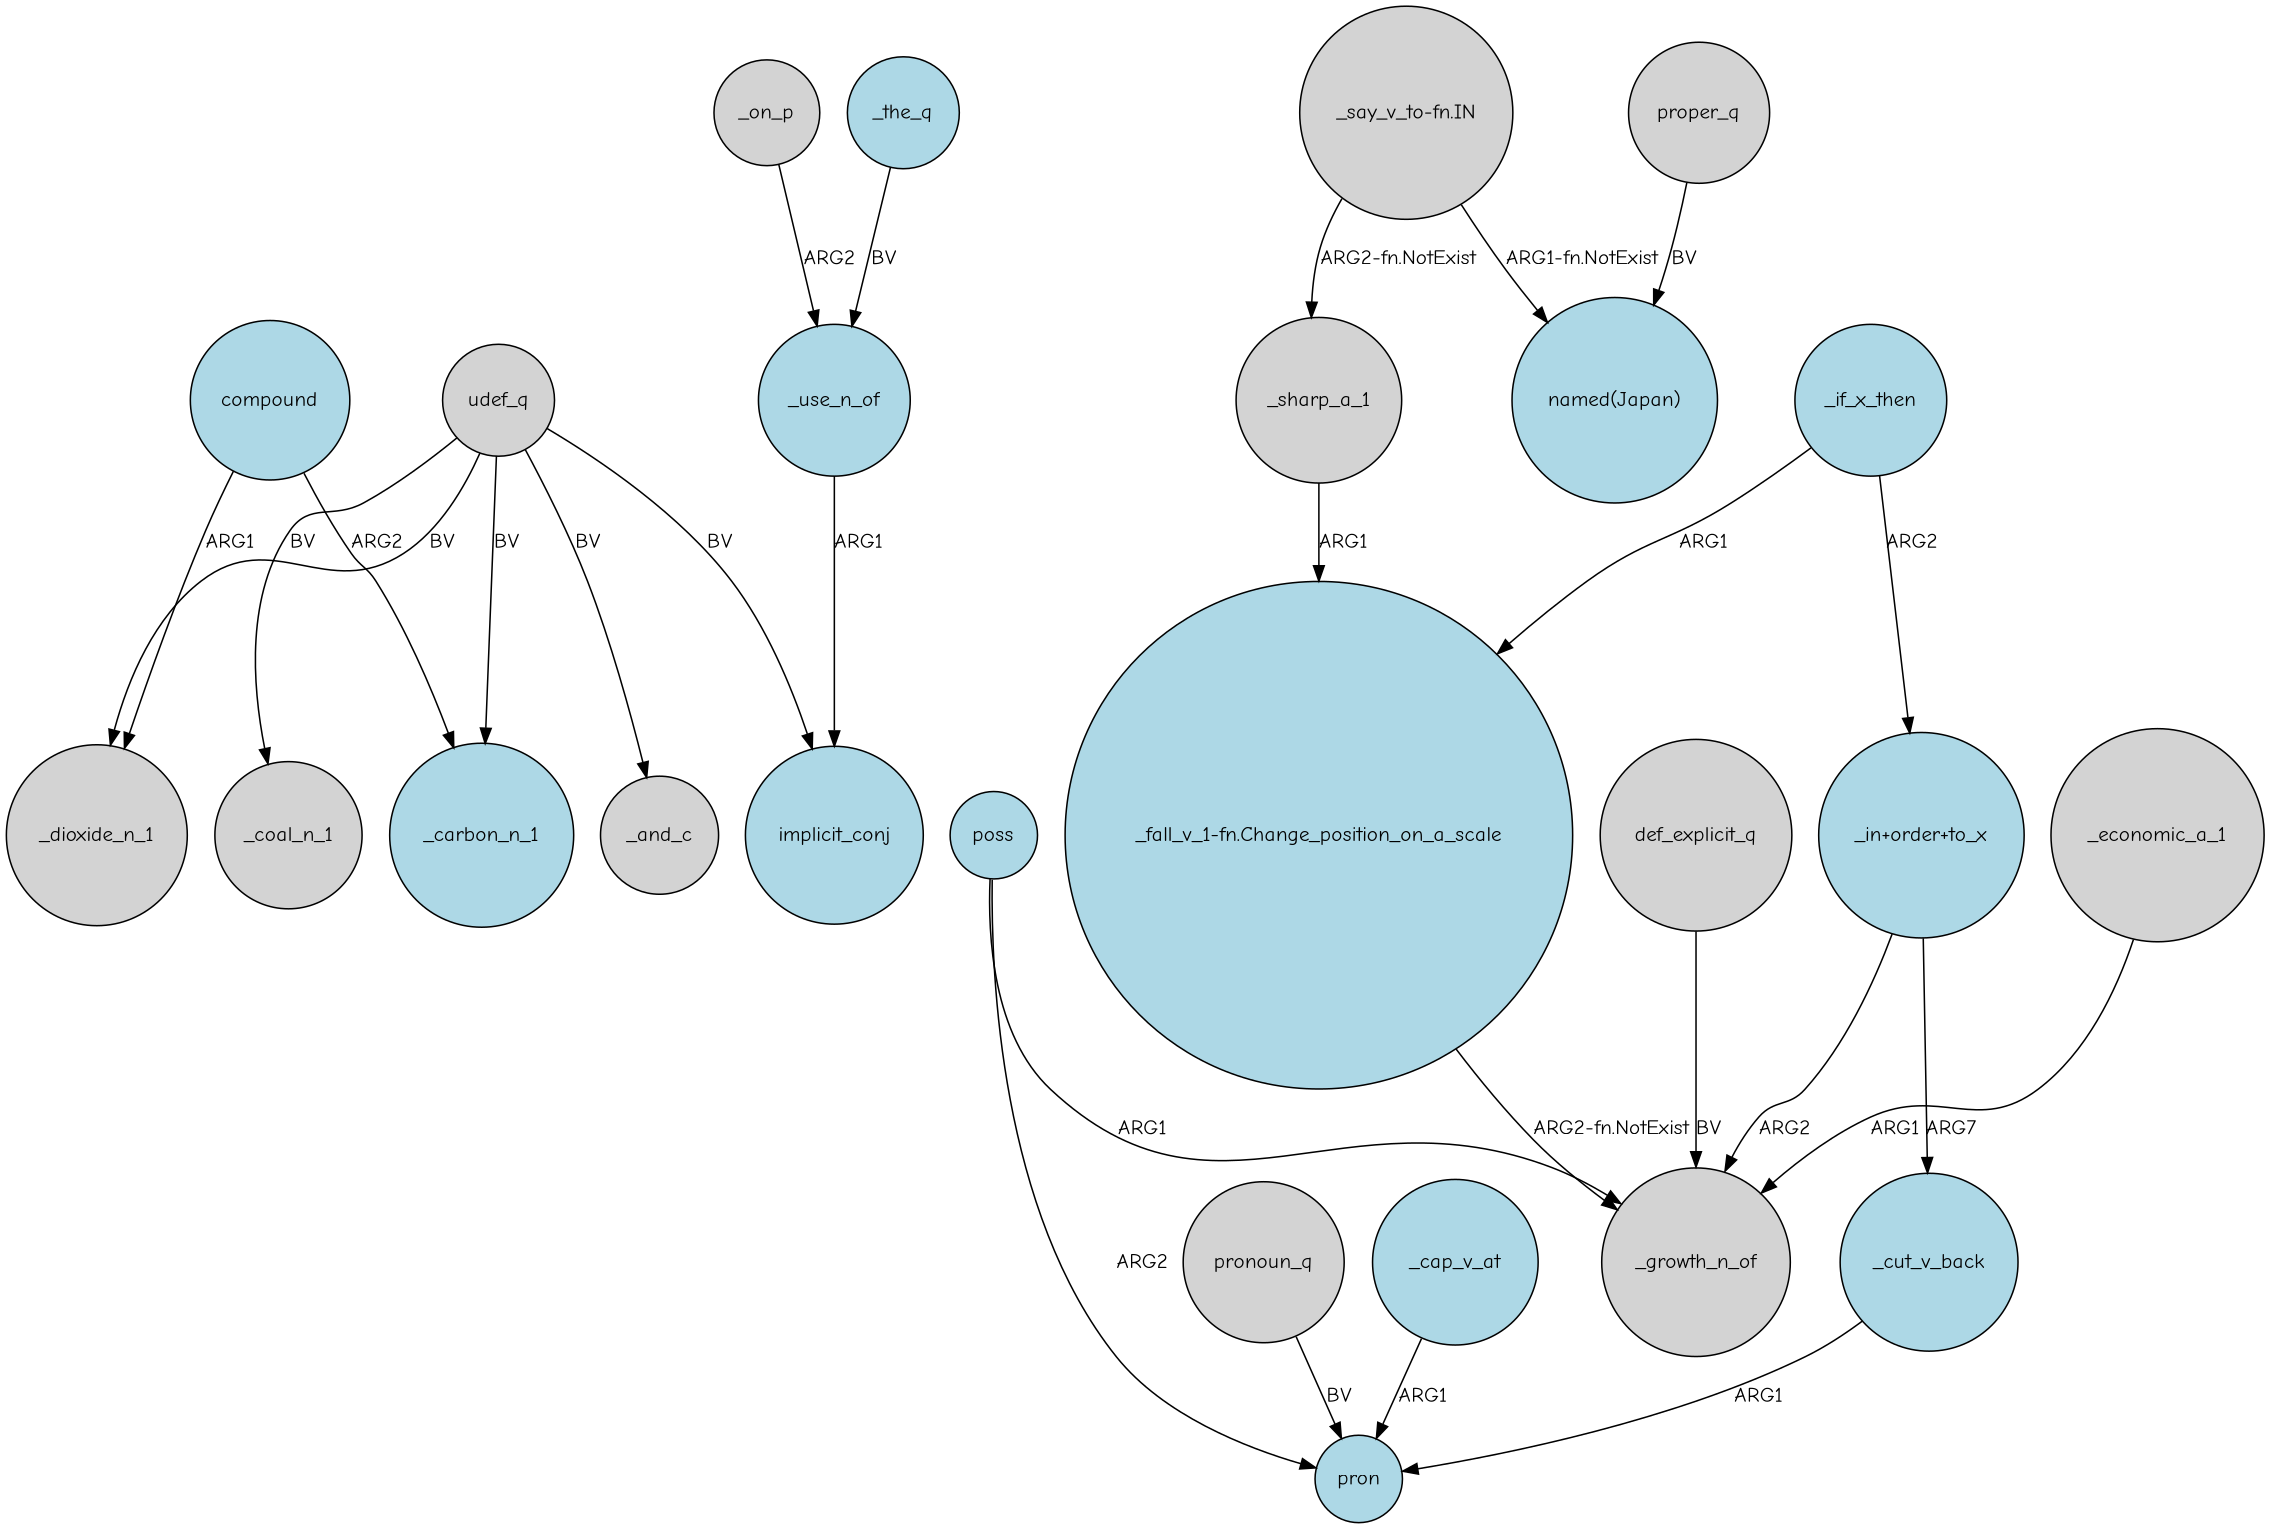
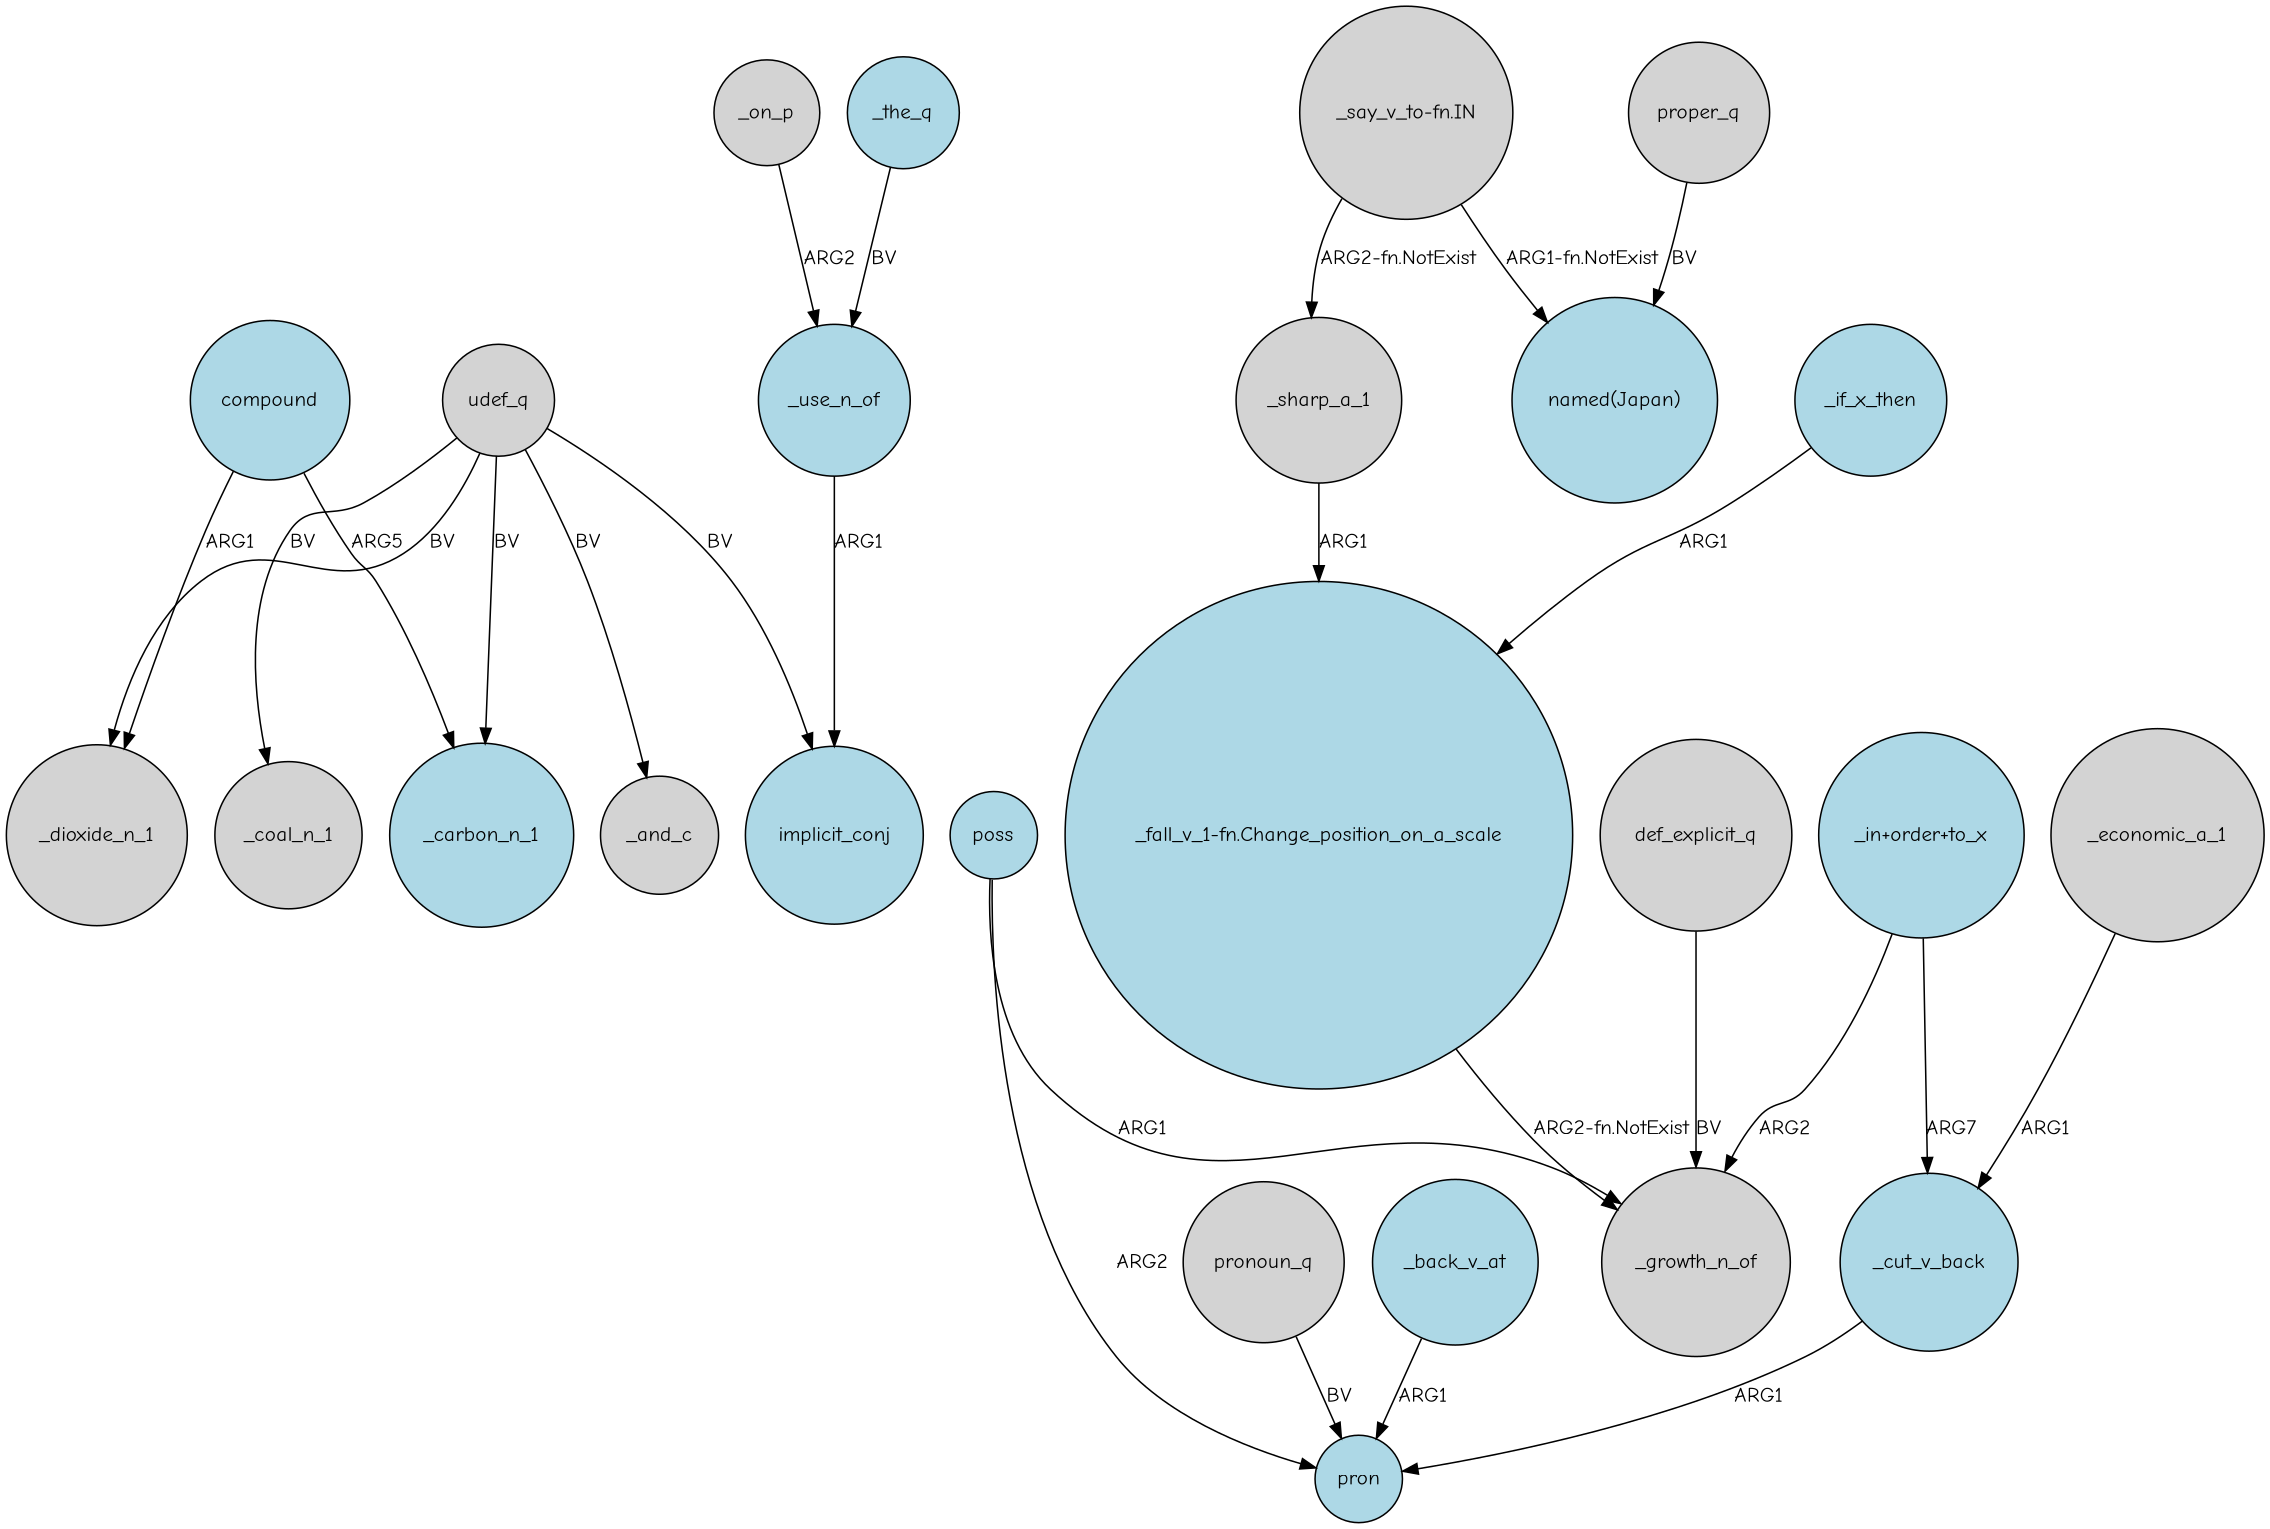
(377, 542) -> (377, 542)
(1894, 597) -> none
(1987, 1109) -> (2055, 1057)
(1455, 1262) -> (1455, 1262)
